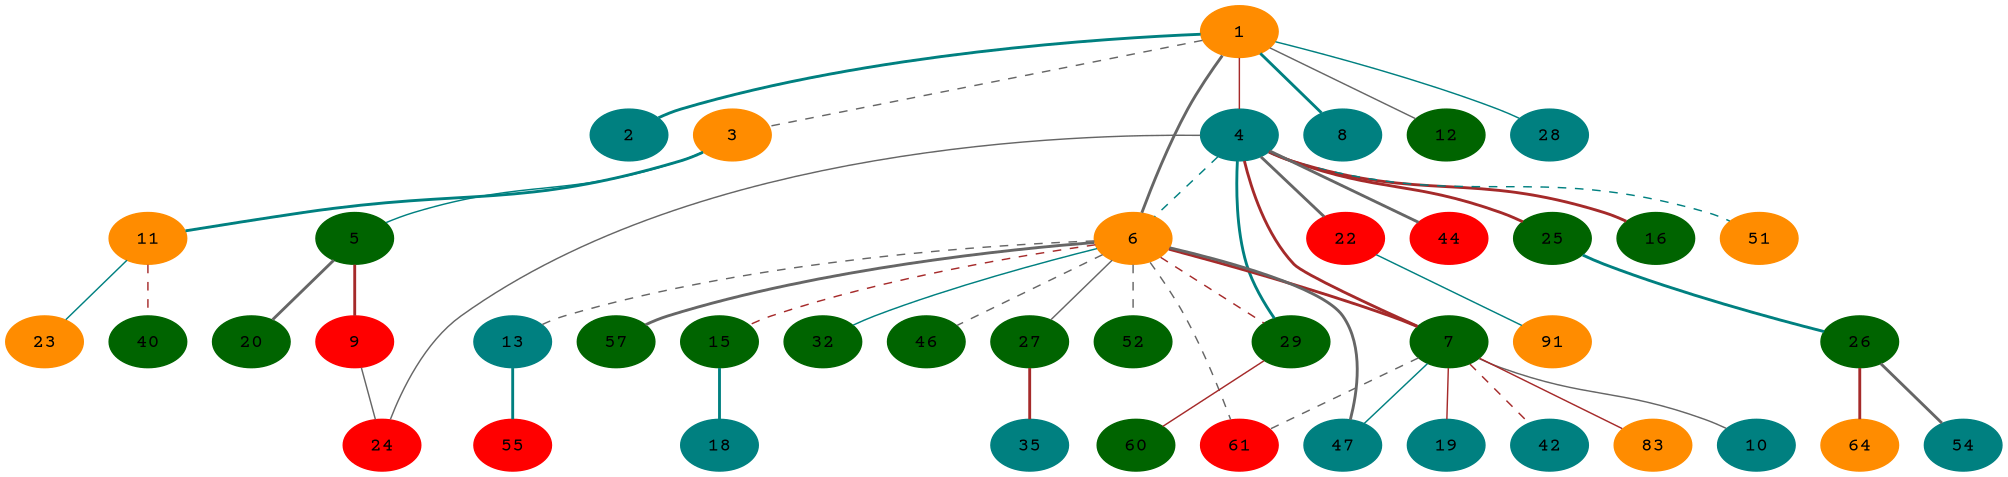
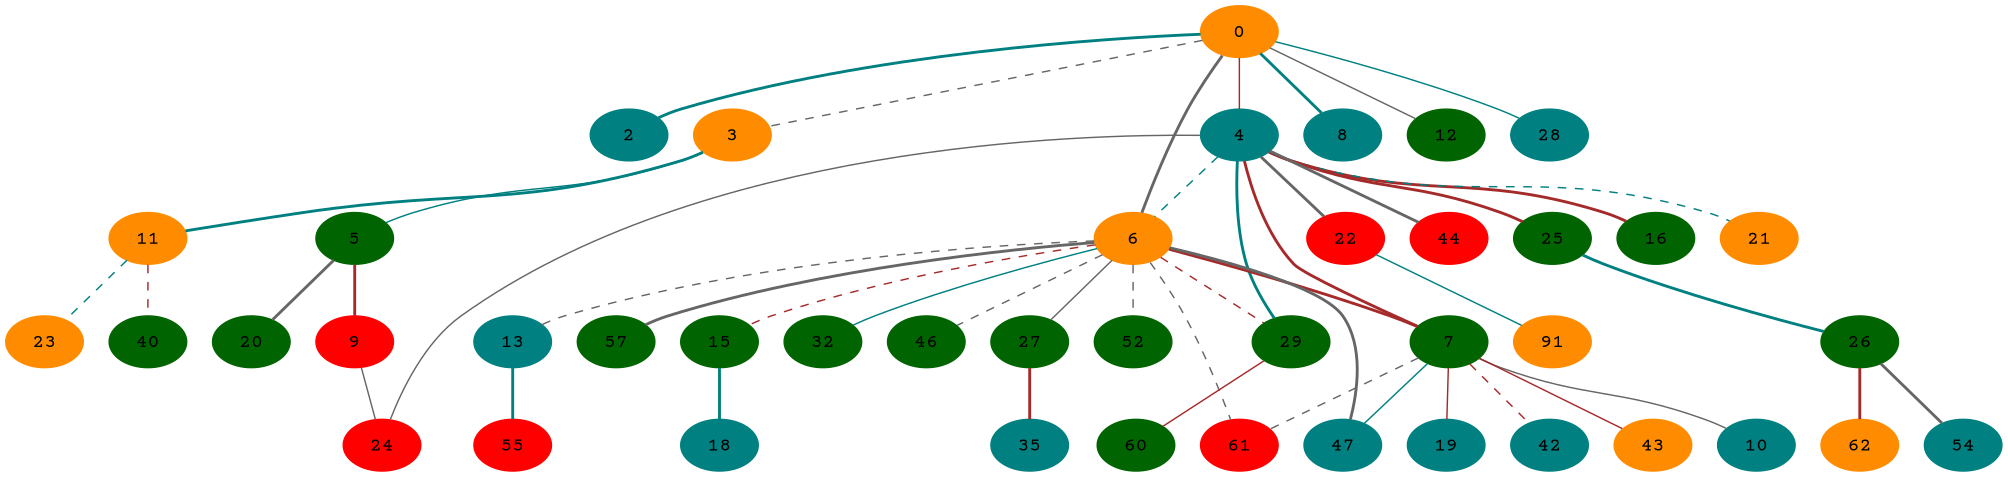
(1239, 32) -> (1239, 32)
(1759, 238) -> (1759, 238)
(96, 290) -> (96, 290)
(1653, 445) -> (1653, 445)
(1860, 445) -> (1860, 445)
